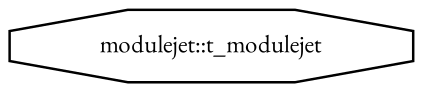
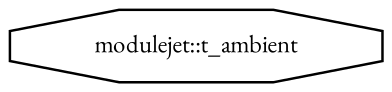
(211, 46) -> (196, 46)
